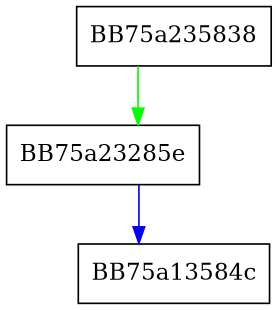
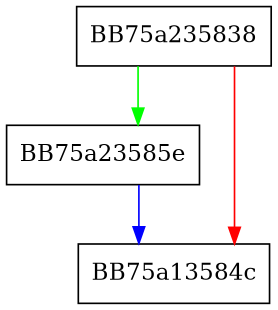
none -> (235, 147)
(103, 155) -> (103, 155)
